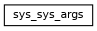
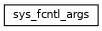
(49, 15) -> (51, 15)
